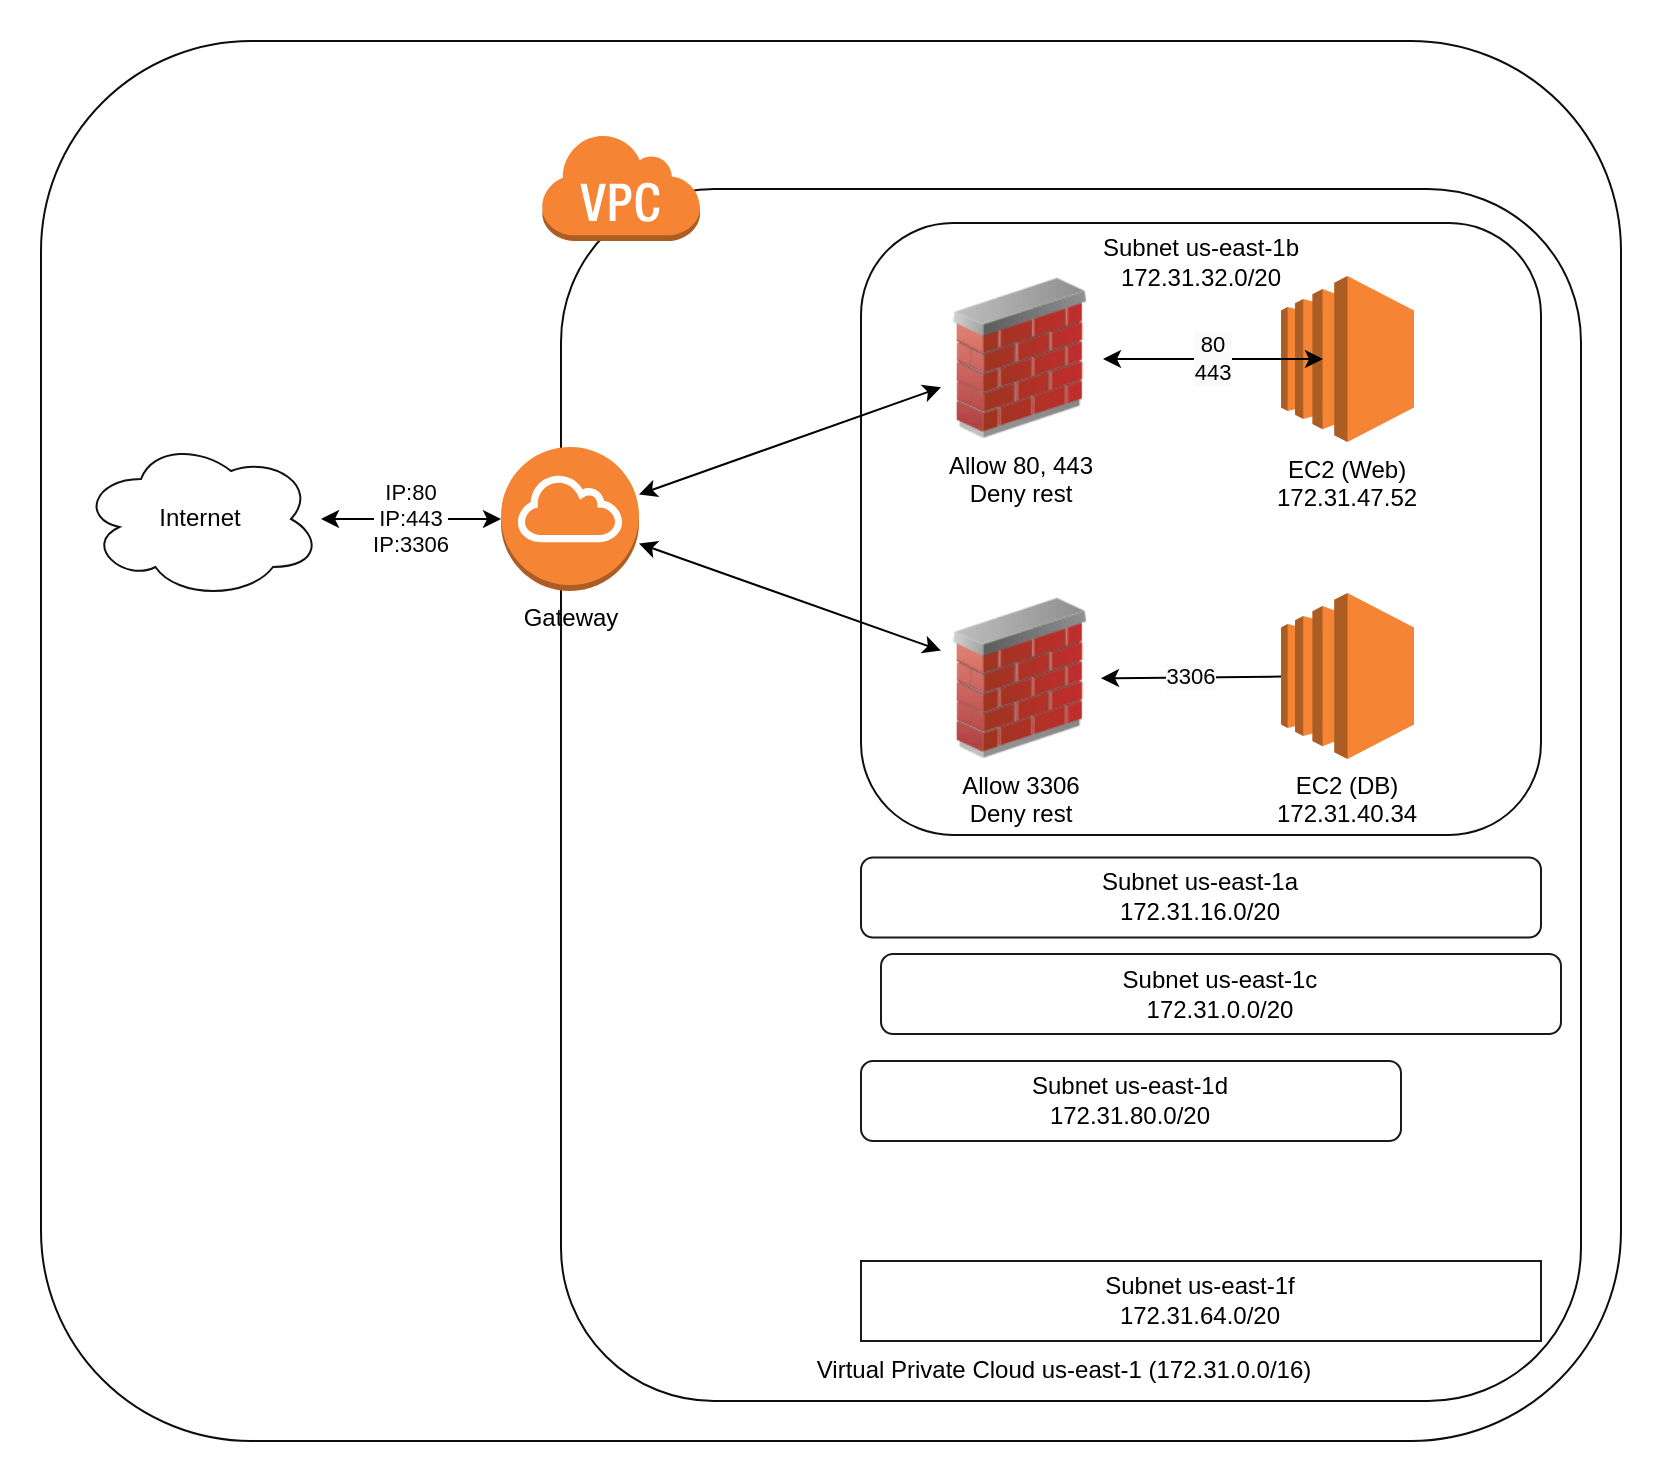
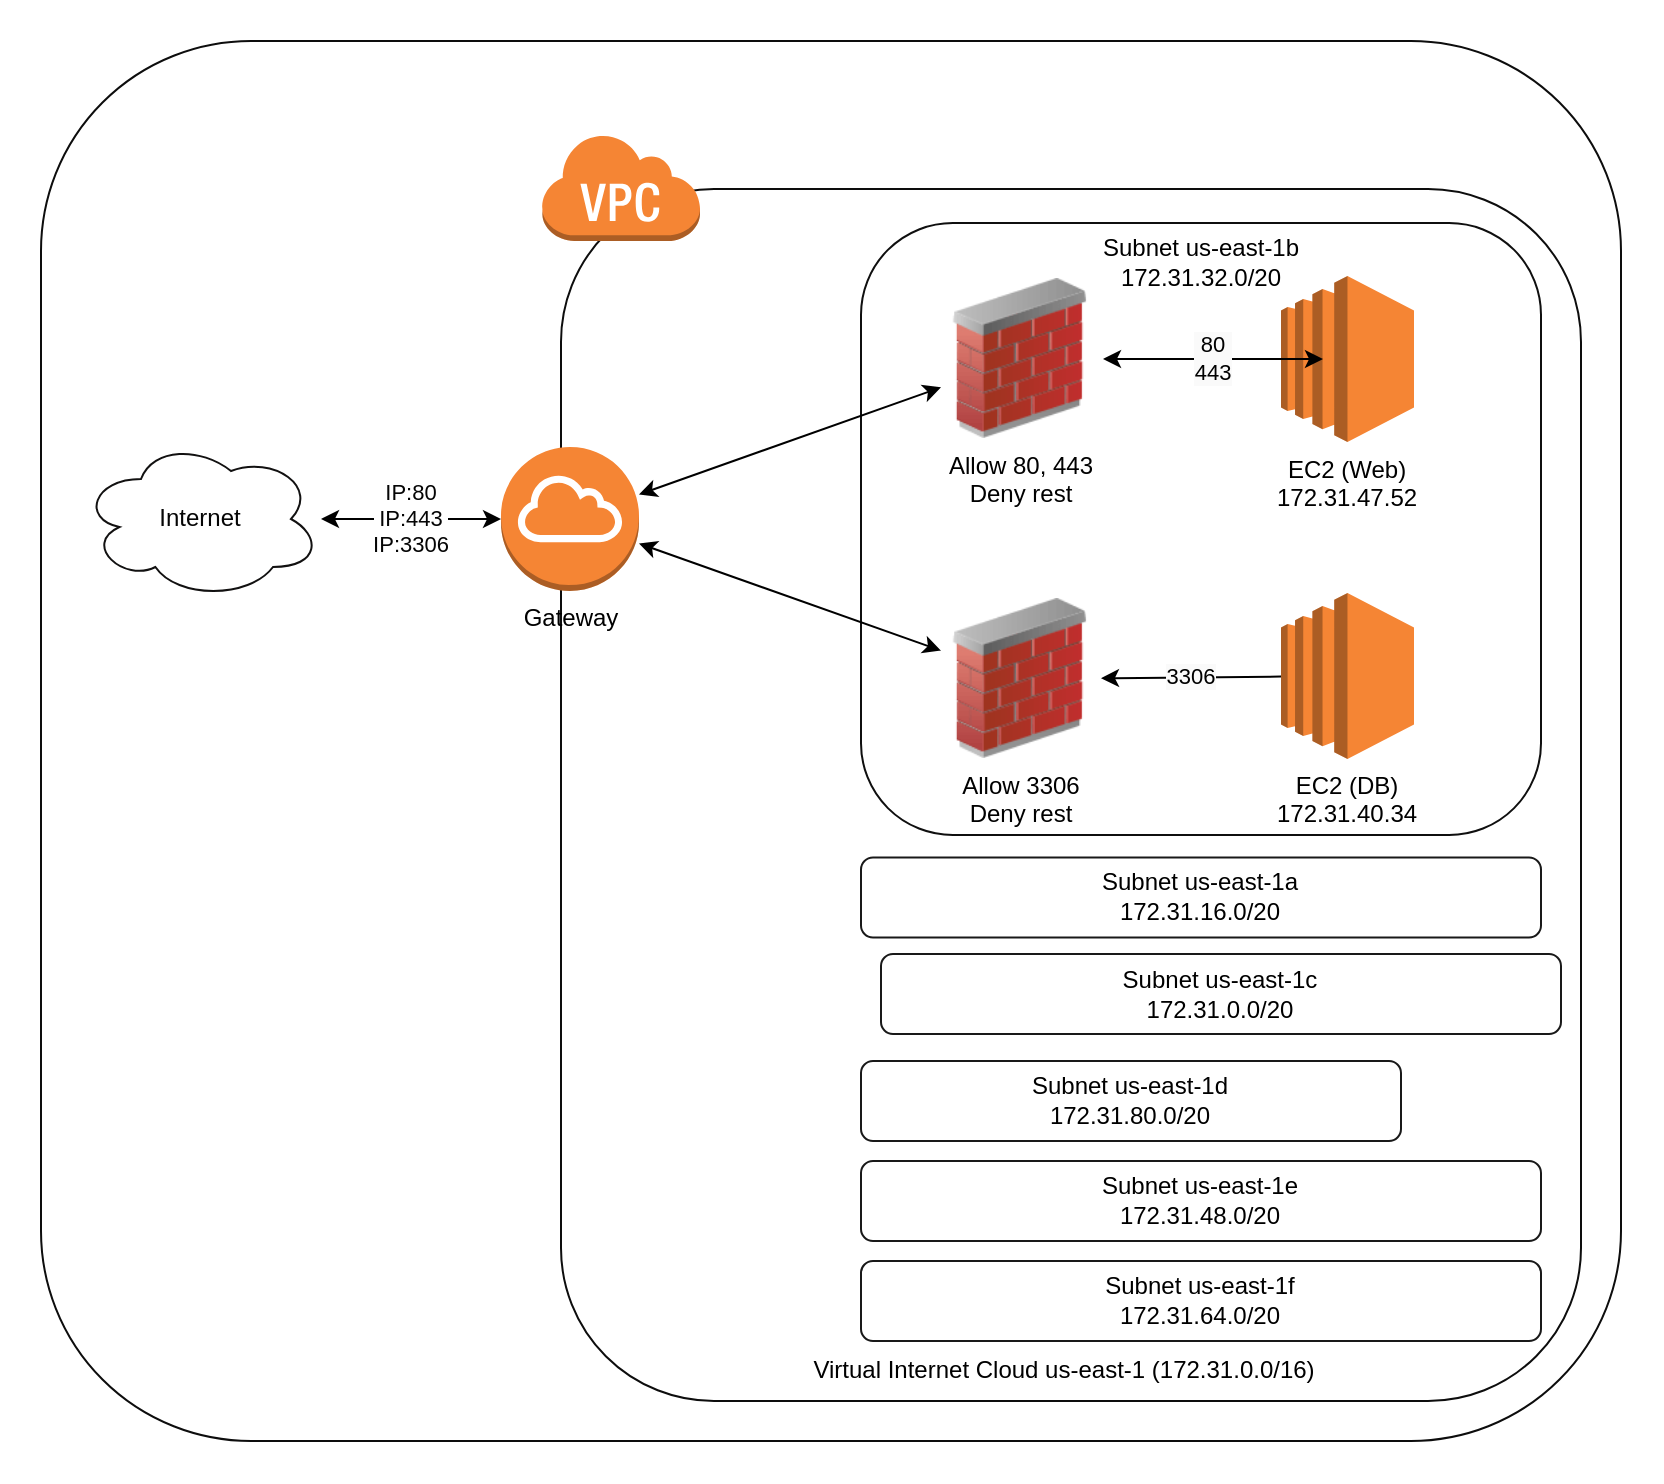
none -> (1201, 1201)
(1201, 1301) -> (1201, 1301)
(1065, 1371) -> (1065, 1371)
